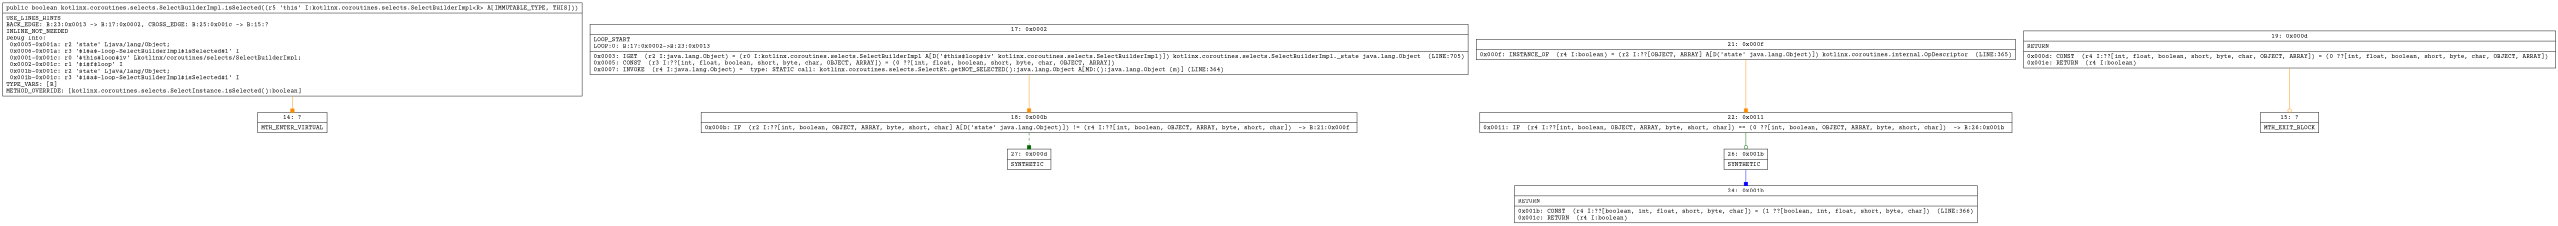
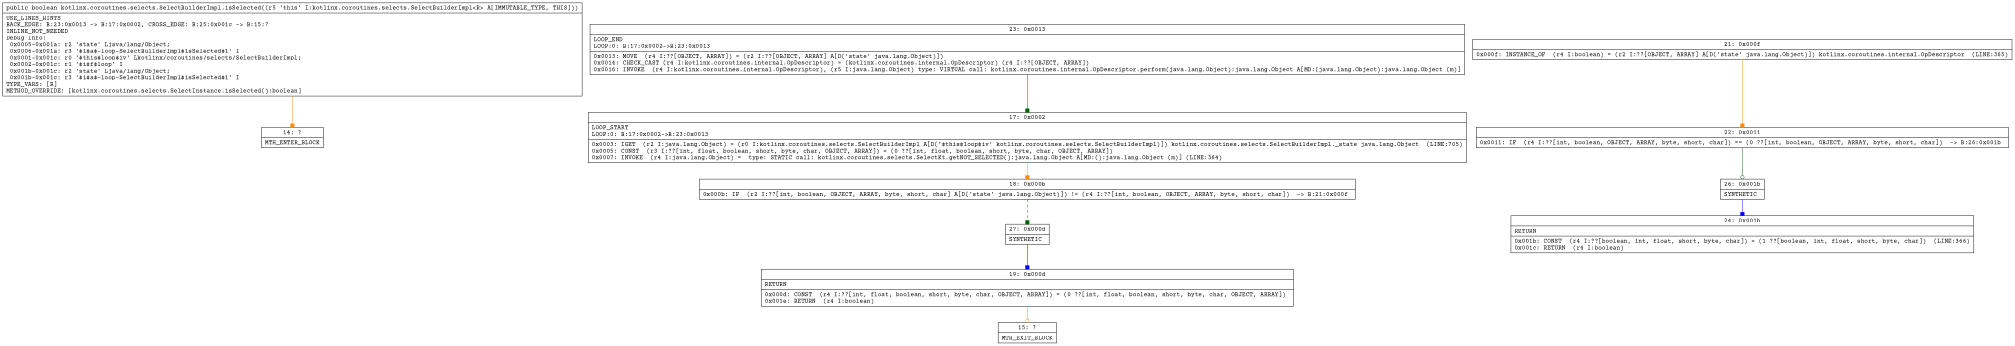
none -> (1027, 49)
(292, 127) -> (292, 142)
none -> (1027, 255)
